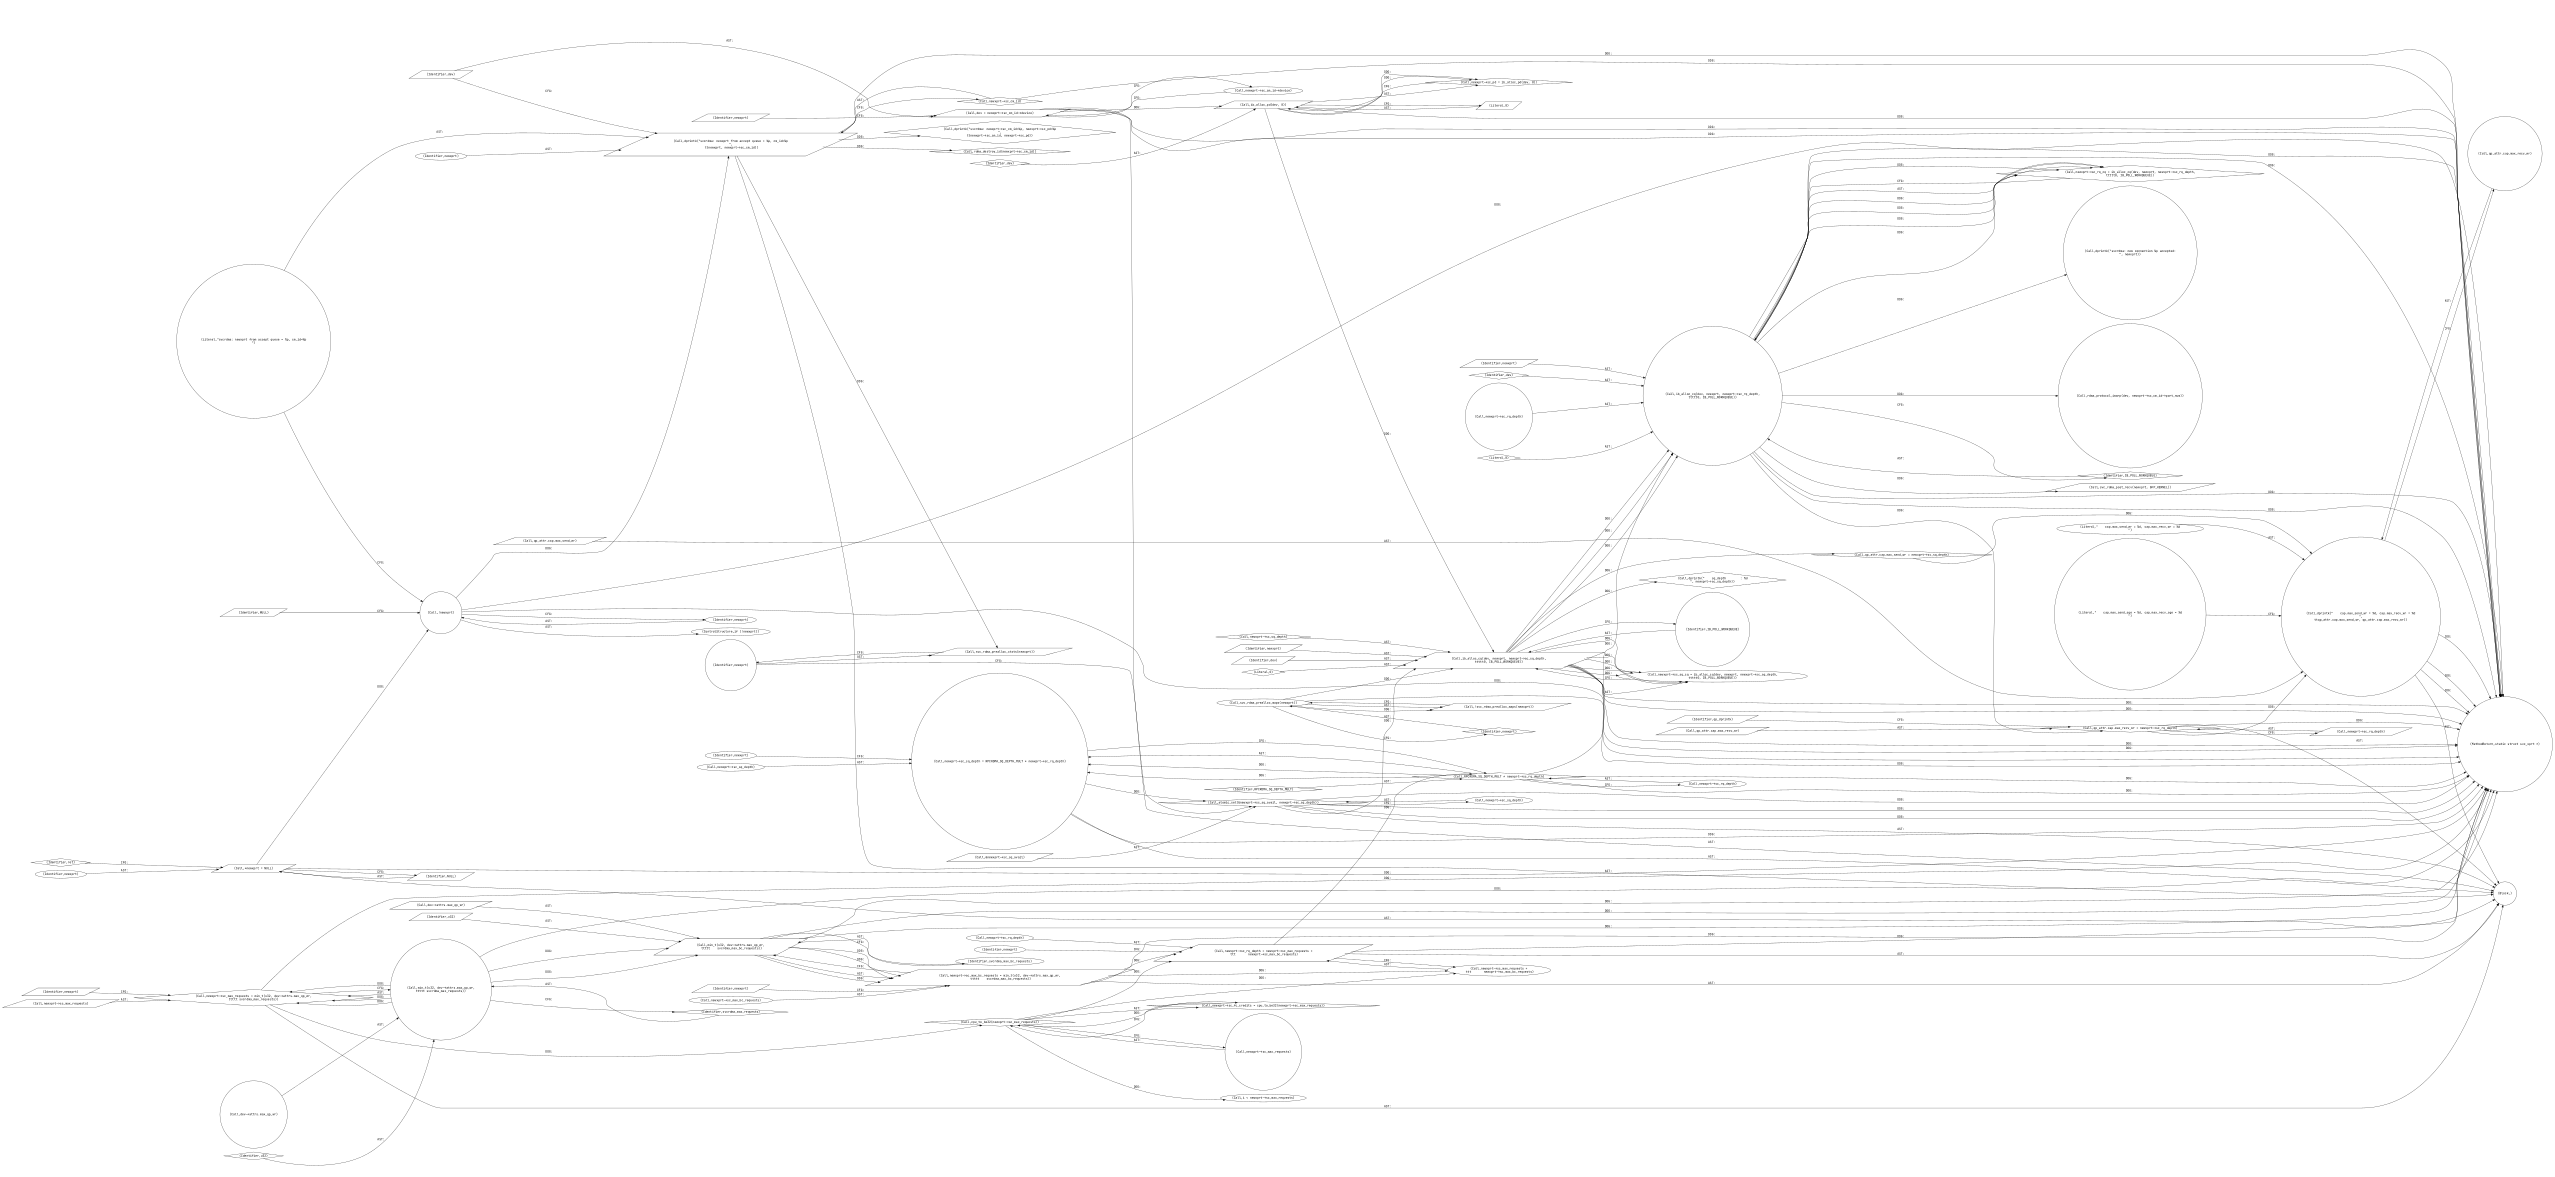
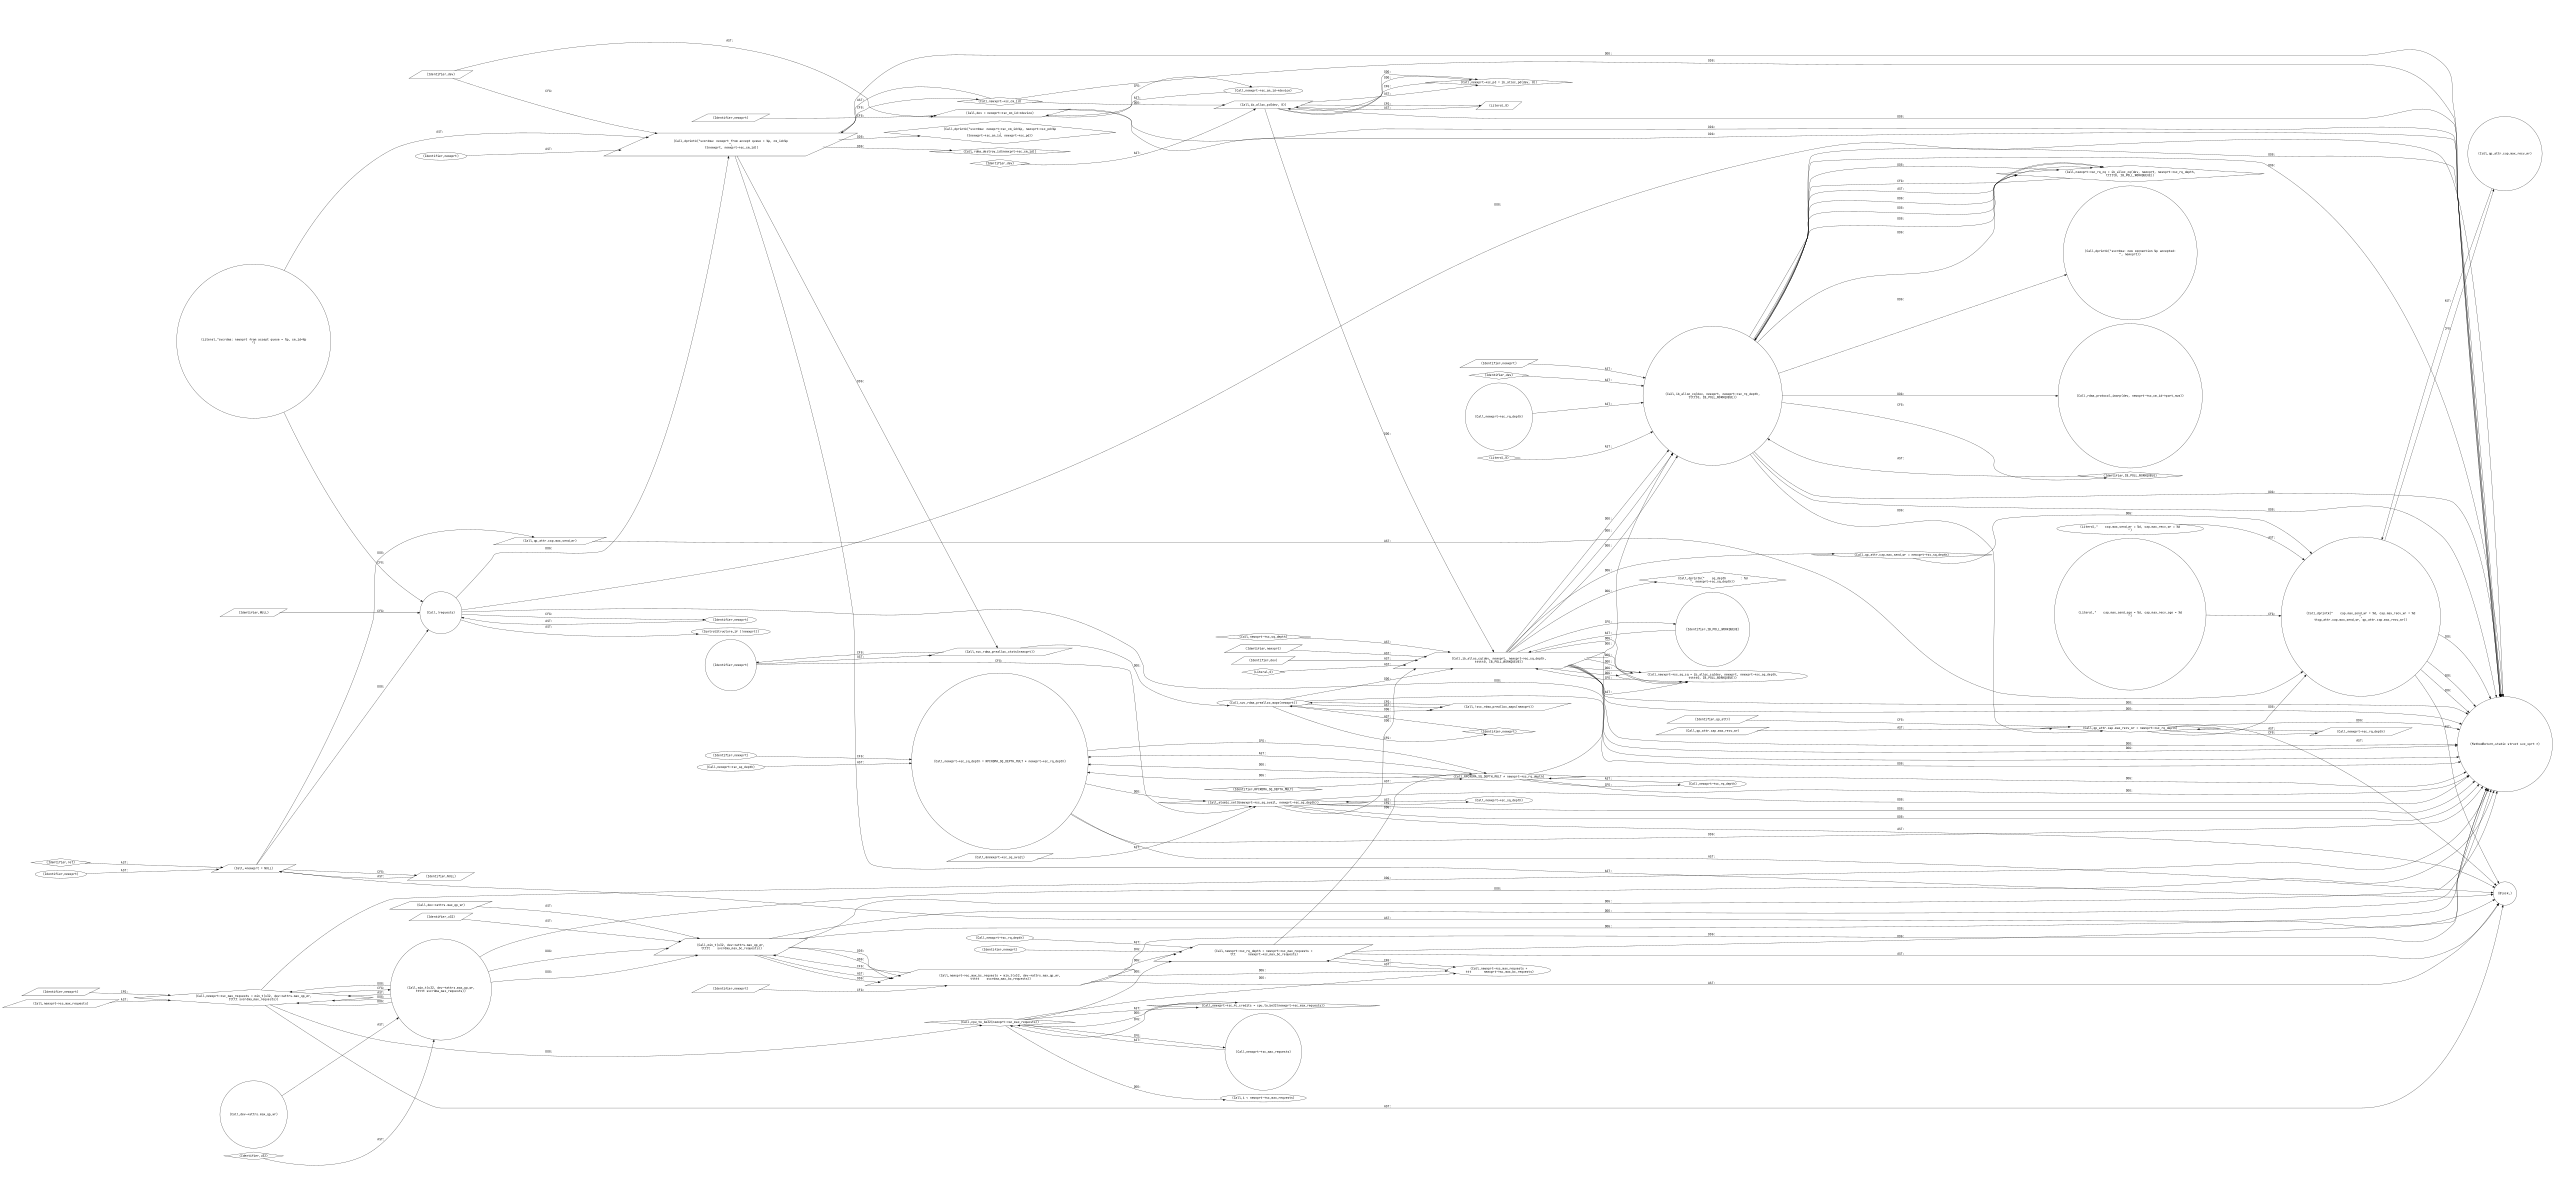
(1138, 98) -> (1138, 98)
(1140, 109) -> (1127, 105)
(2130, 488) -> none
(441, 613) -> (441, 613)
none -> (1131, 662)
(1713, 719) -> (1713, 719)
(1428, 834) -> none
(125, 863) -> (125, 863)
(1394, 874) -> (366, 644)
(1000, 961) -> none
(731, 1000) -> none
(731, 1012) -> none
